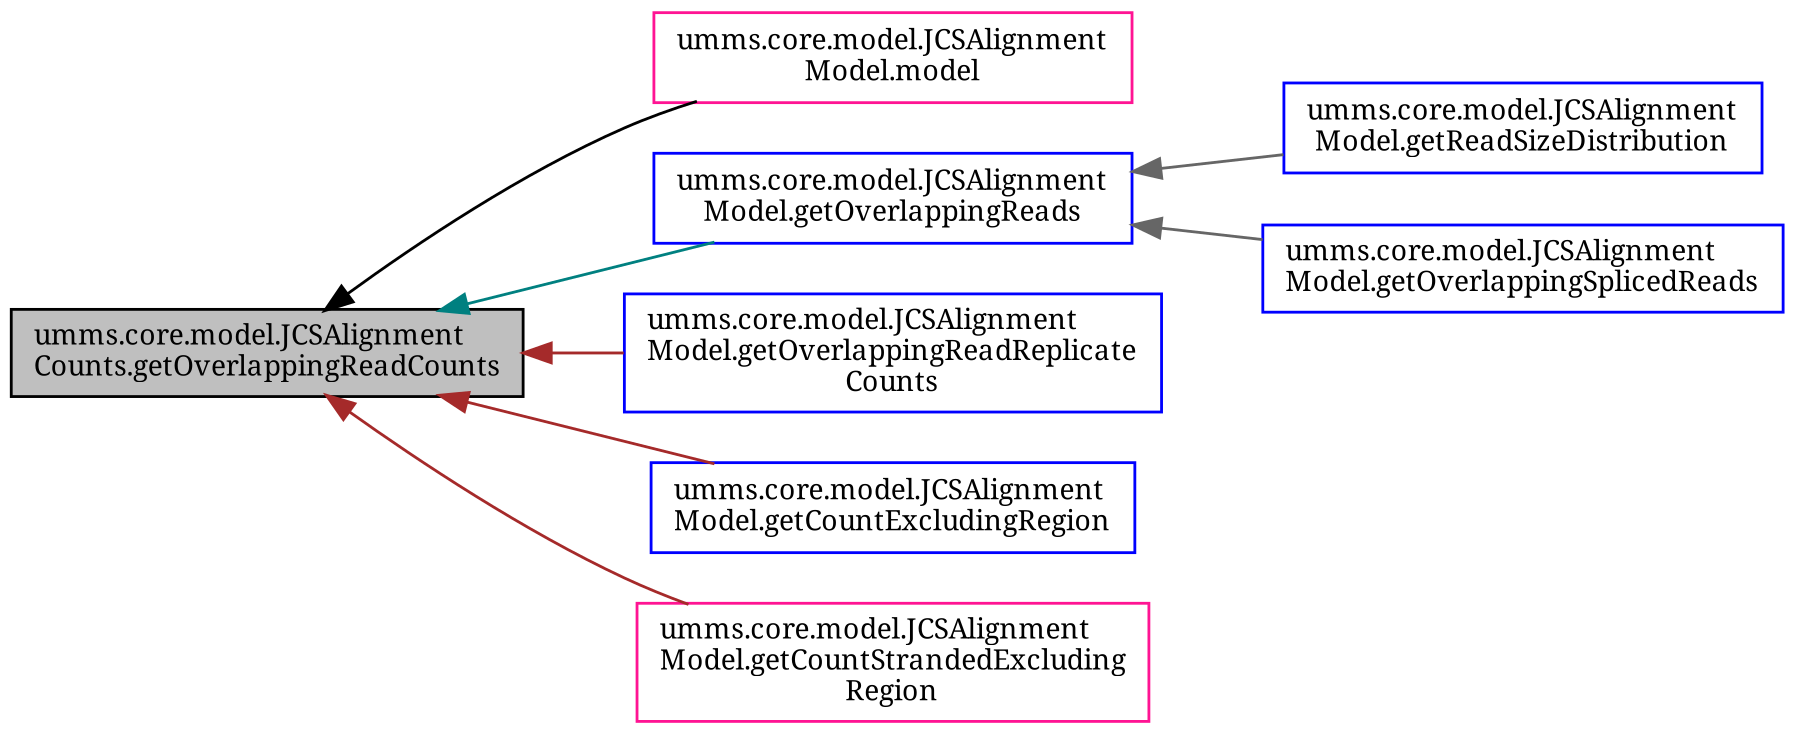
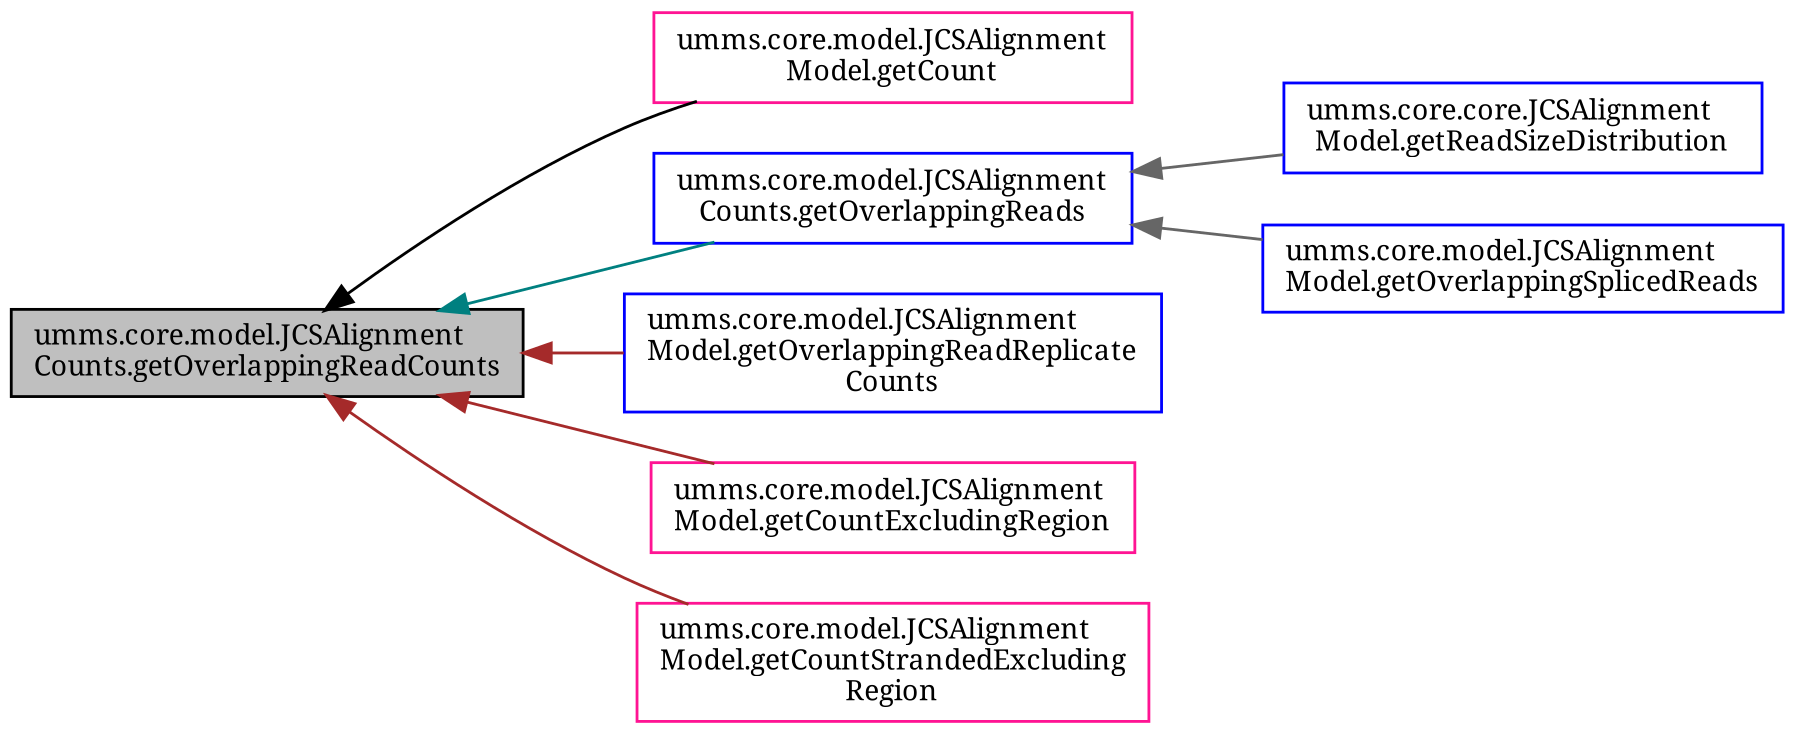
(893, 58) -> (893, 58)
(1523, 128) -> (1523, 128)
(893, 198) -> (893, 198)
(893, 508) -> (893, 508)
